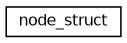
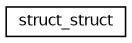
(64, 22) -> (66, 22)
